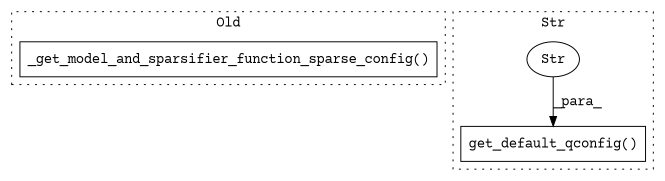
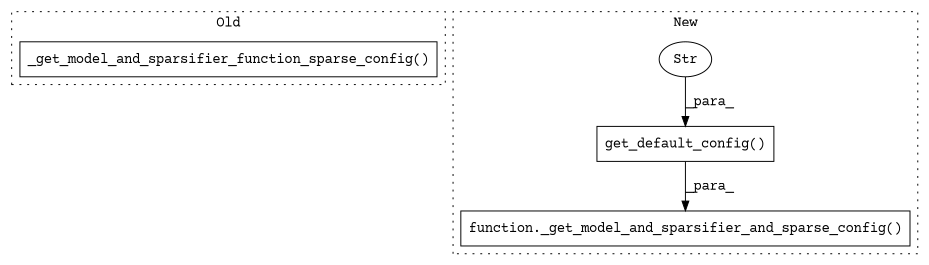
(553, 23) -> (685, 23)
(553, 144) -> (685, 144)
none -> (685, 228)
